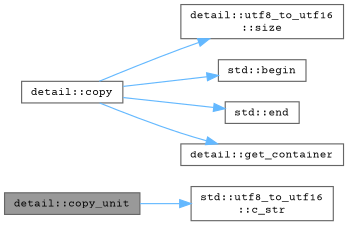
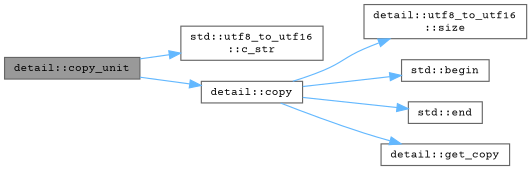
none -> (165, 81)
(262, 155) -> (445, 155)
